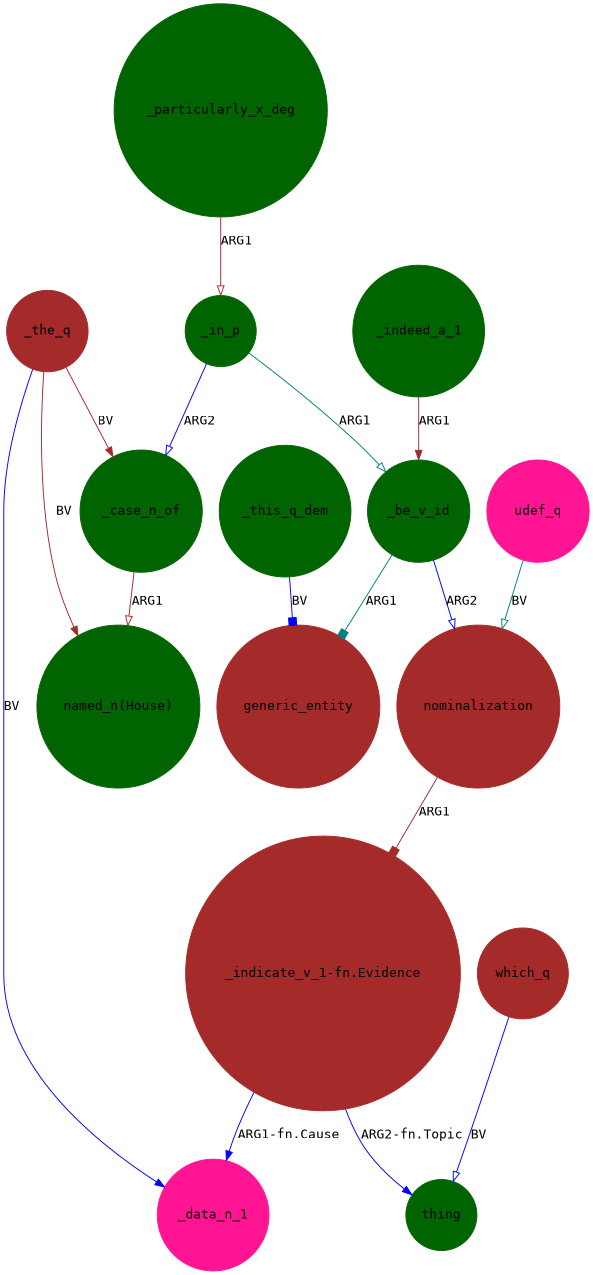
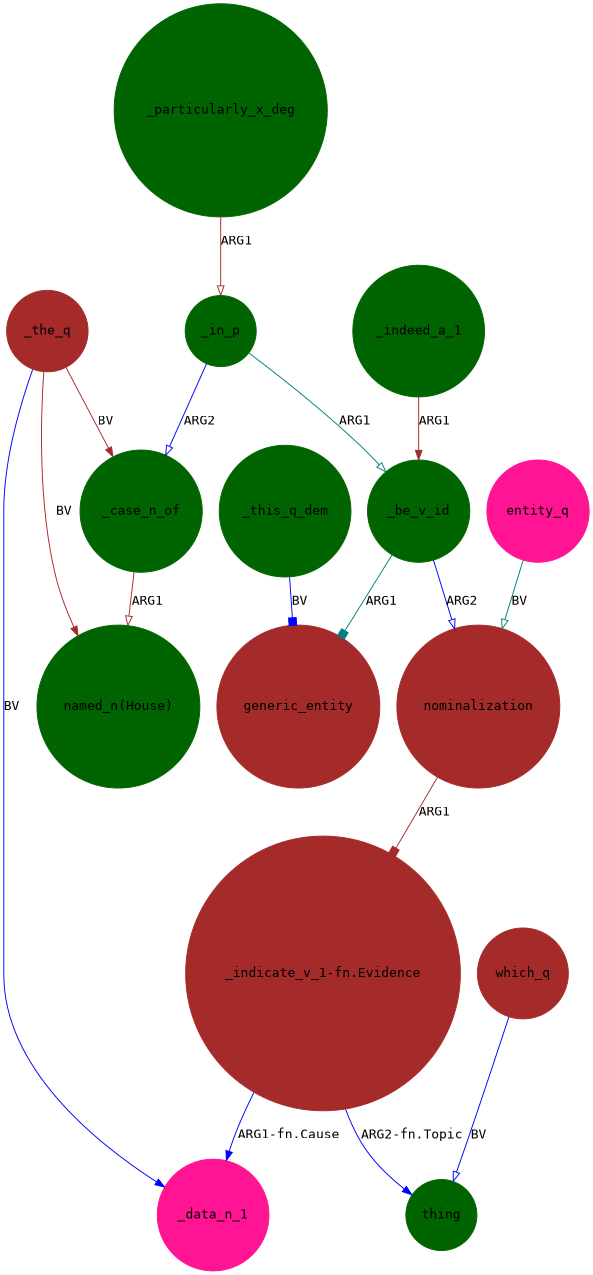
(538, 511) -> (538, 511)
